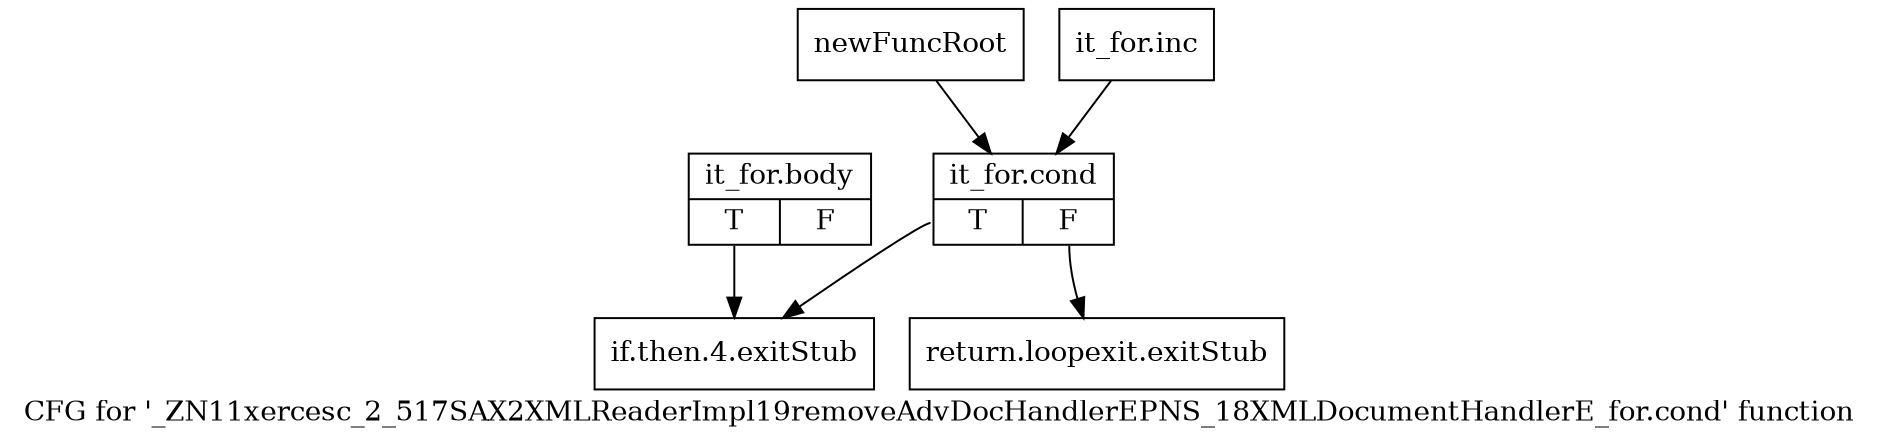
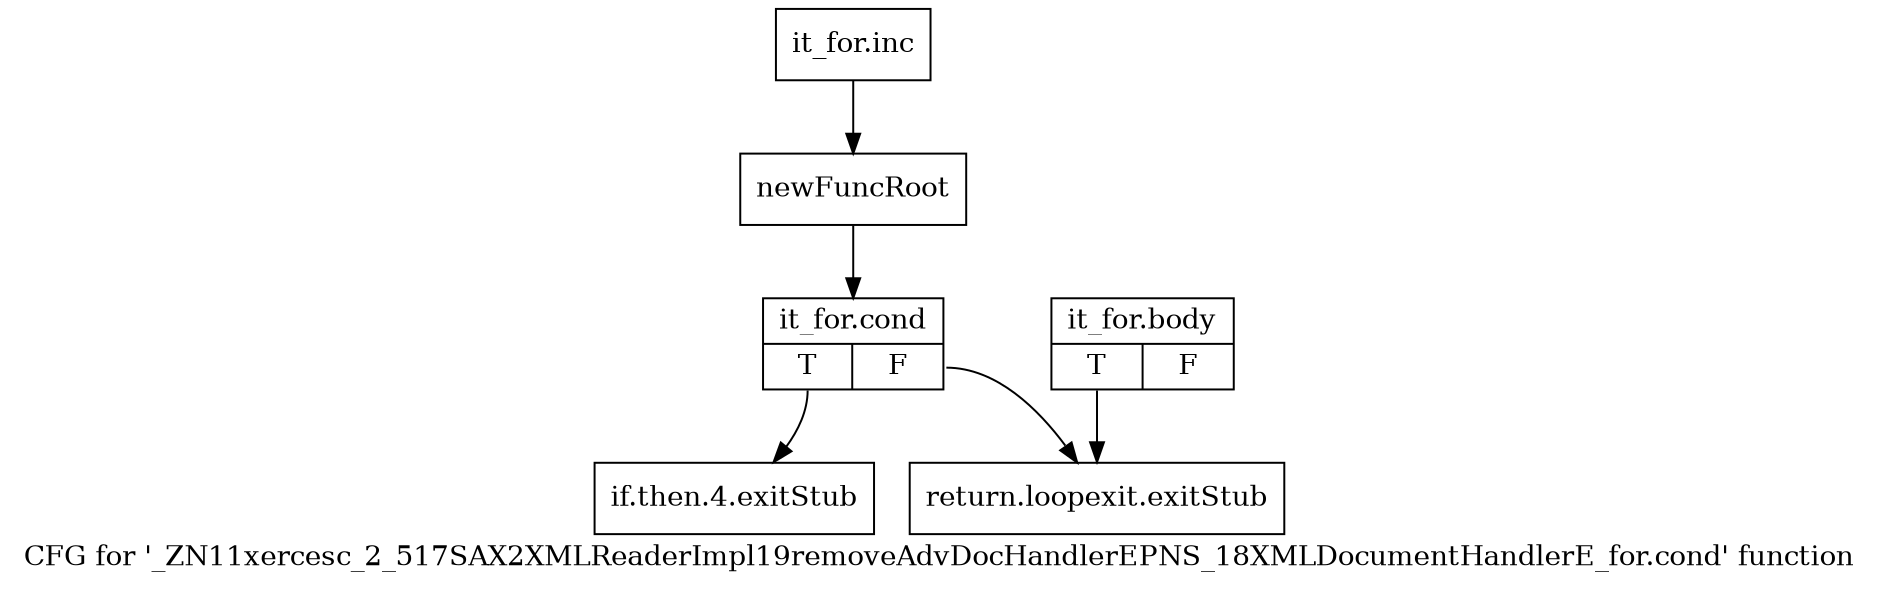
(1090, 109) -> (853, 107)
(734, 272) -> (1097, 416)
